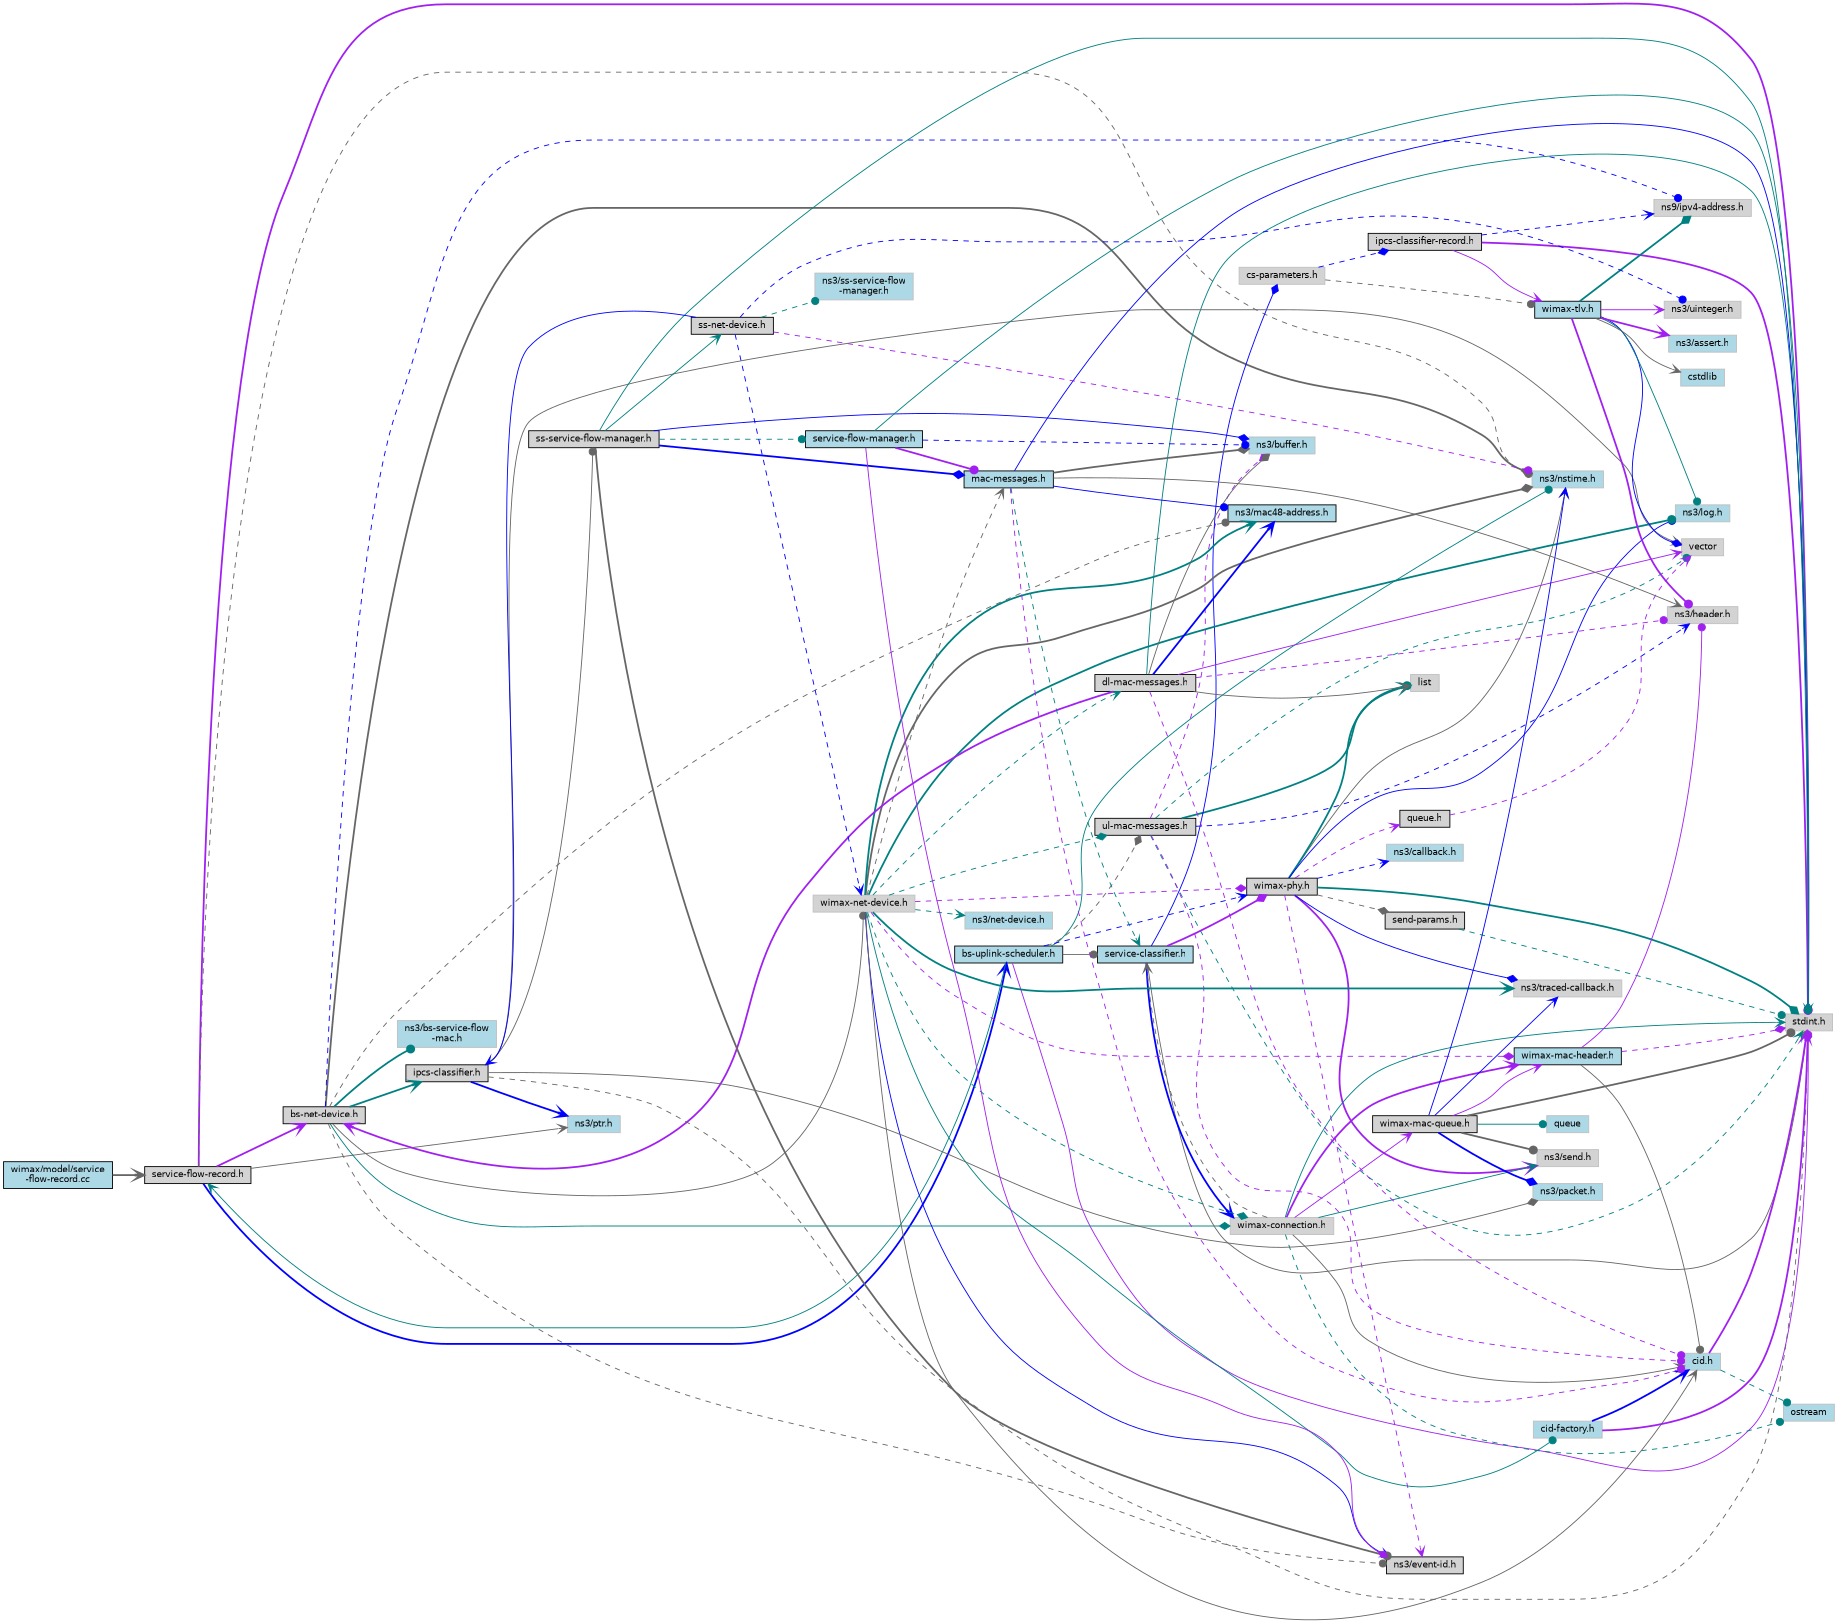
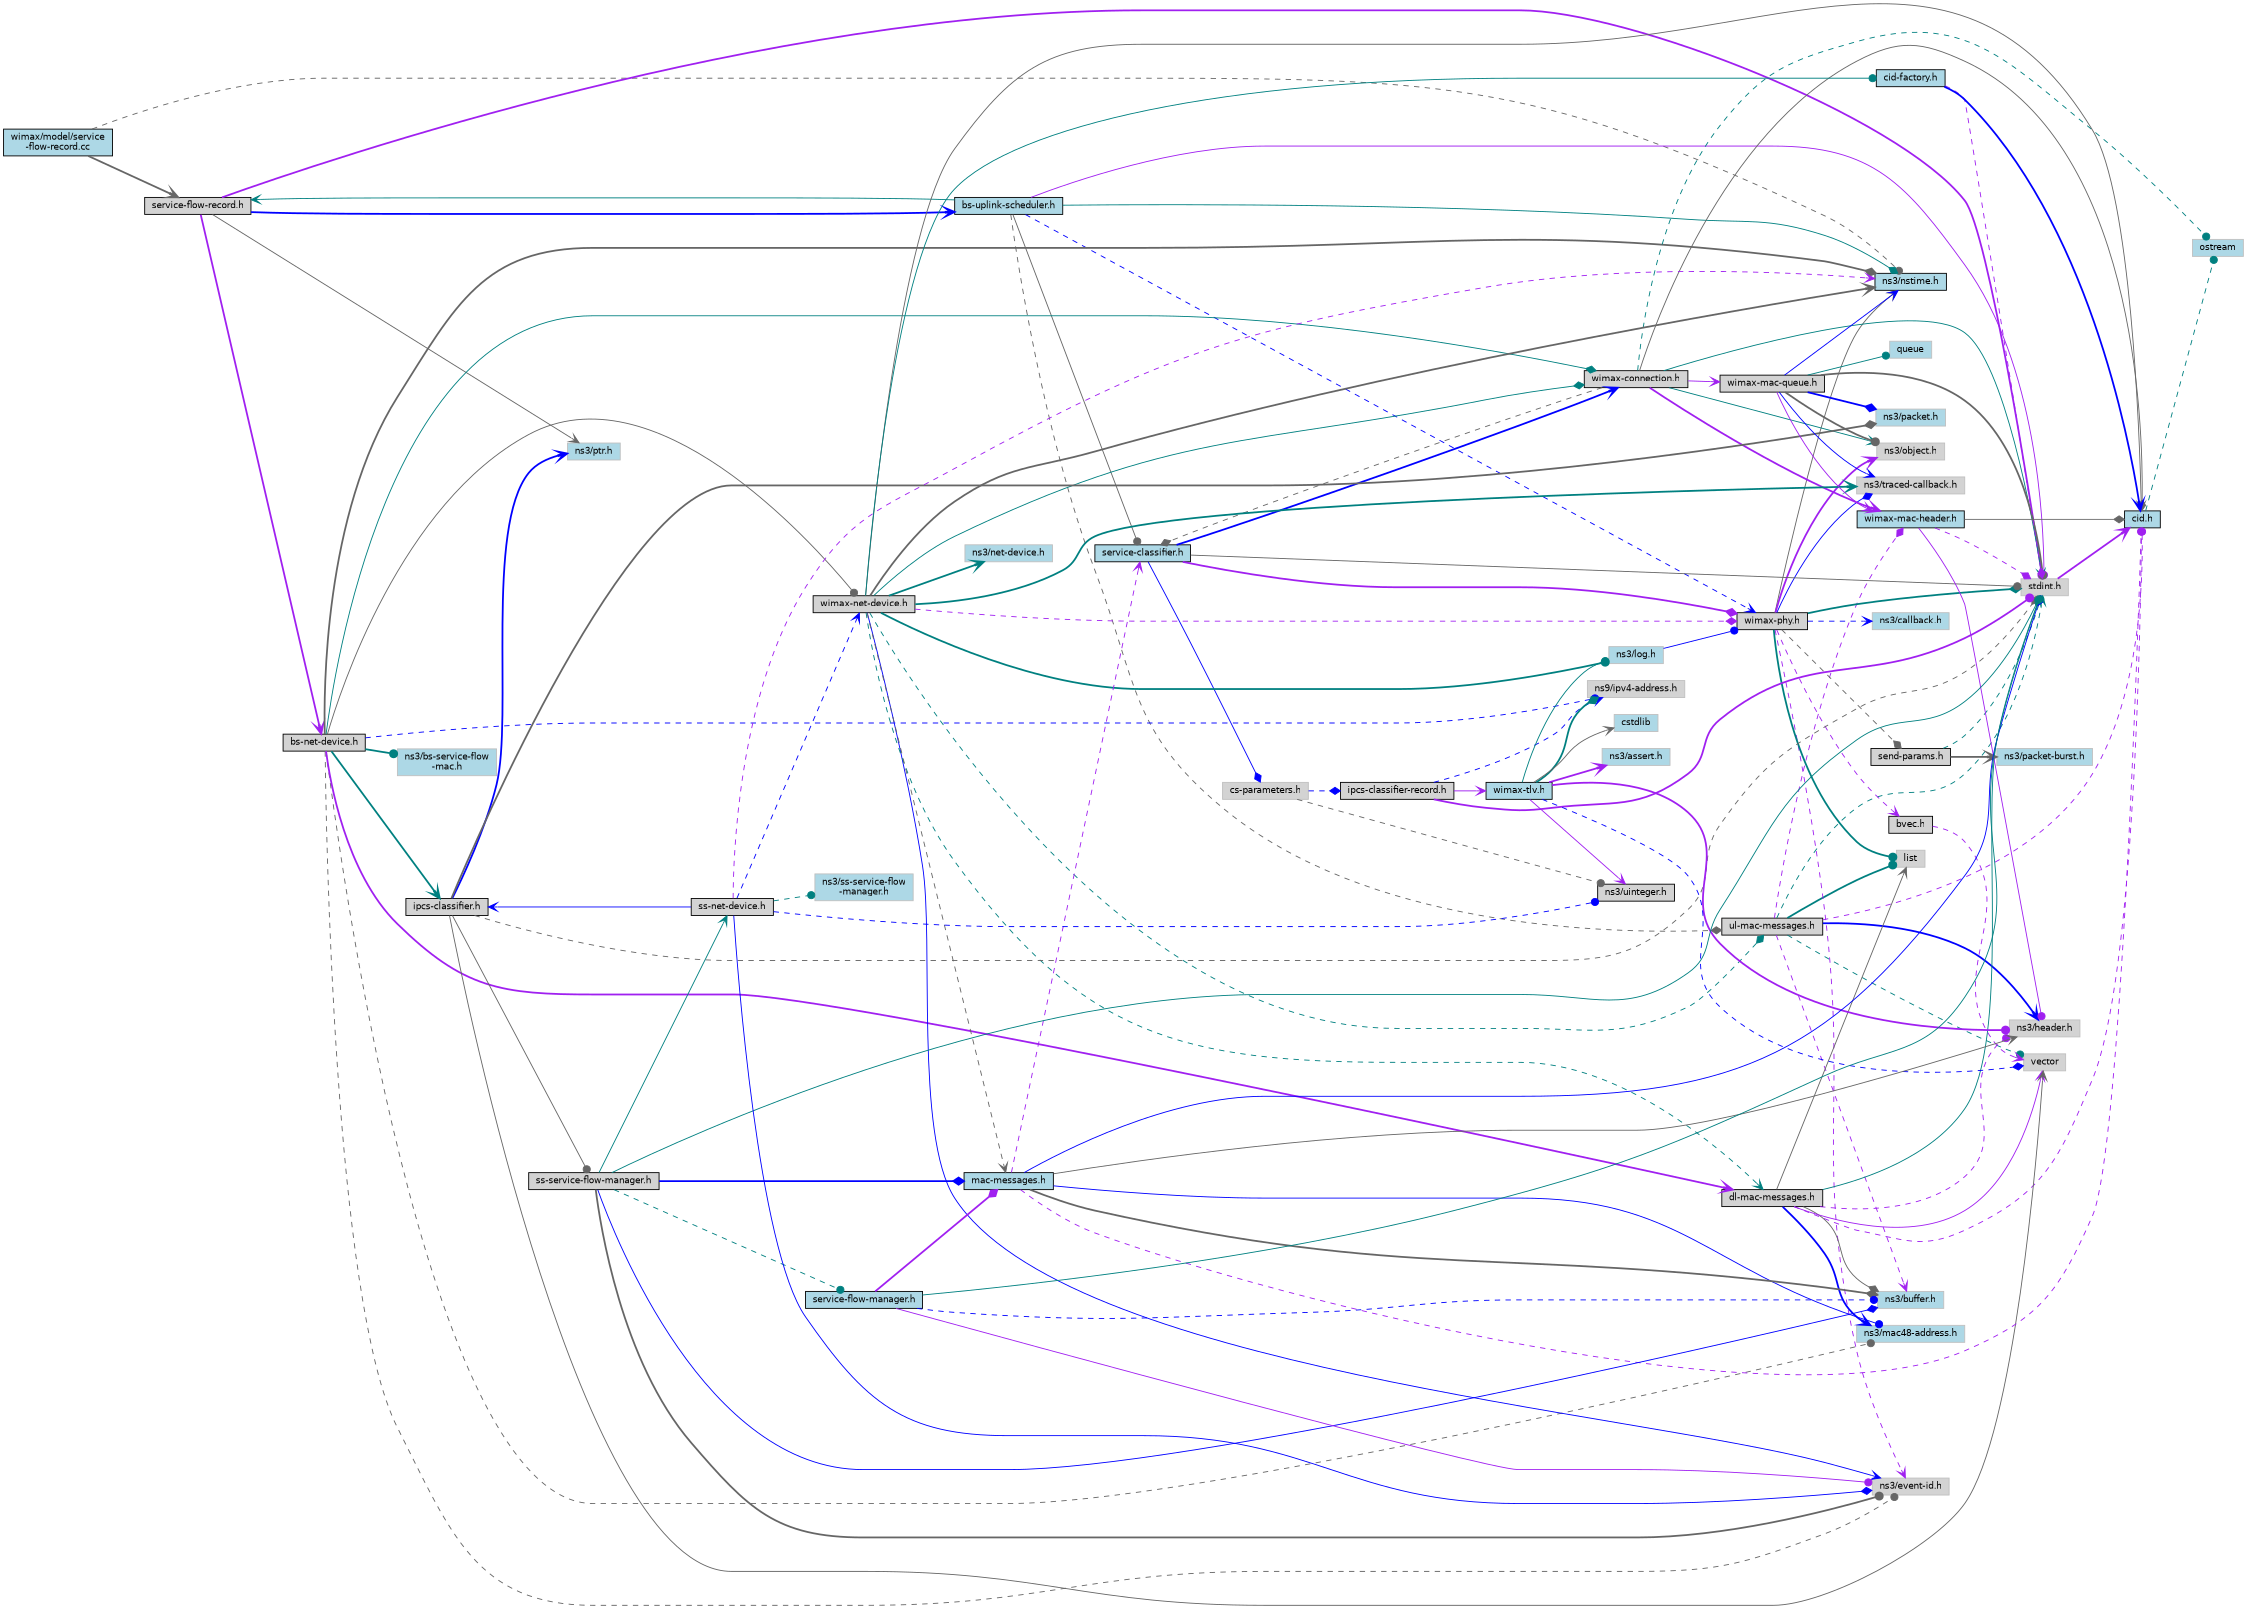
(491, 72) -> (964, 78)
(1426, 291) -> (1447, 841)
(1703, 310) -> (1636, 893)
(1150, 394) -> (1147, 373)
(1638, 429) -> (1721, 1008)
(933, 458) -> (932, 1244)
(1568, 479) -> (1911, 282)
(1282, 513) -> (1911, 1334)
(1121, 619) -> (1317, 395)
(971, 624) -> none
(1205, 636) -> (1840, 1109)
(1247, 678) -> (1481, 209)
(1059, 717) -> (1072, 887)
(1516, 744) -> (1697, 640)
none -> (2045, 757)
(1452, 761) -> (1941, 939)
(1311, 778) -> (1837, 890)
(1425, 819) -> (1911, 825)
(864, 904) -> (864, 604)
(933, 912) -> (932, 580)
(752, 996) -> (962, 1030)
(1146, 1056) -> (1822, 701)
(1009, 1112) -> (1208, 447)
(988, 1127) -> (1374, 1436)
(1189, 1139) -> (1385, 462)
(1568, 1158) -> (1911, 452)
(982, 1169) -> (1044, 485)
(1662, 1195) -> (2050, 519)
(1282, 1226) -> (1636, 379)
(1764, 1234) -> (2090, 556)
(1783, 1294) -> (1993, 272)
(1703, 1362) -> (2142, 519)
(1453, 1373) -> (1963, 61)
(1568, 1430) -> (1911, 78)
none -> (1110, 1436)
(1425, 1565) -> (1911, 1487)
